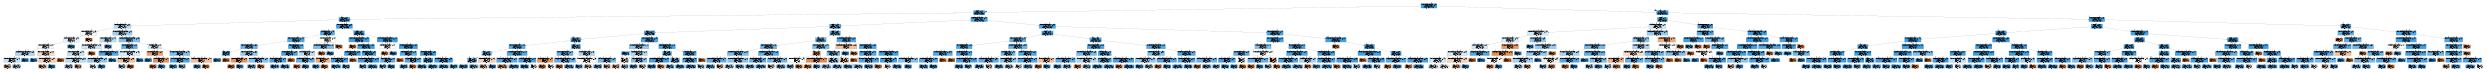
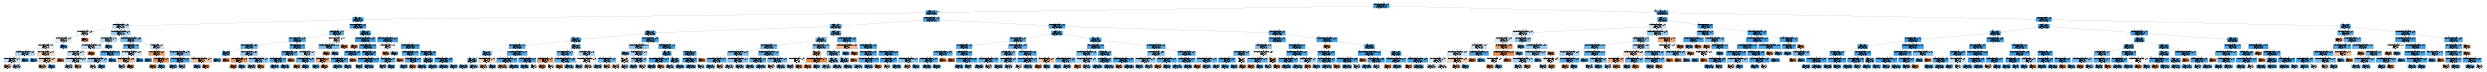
(844, 60) -> (844, 60)
none -> (907, 66)
